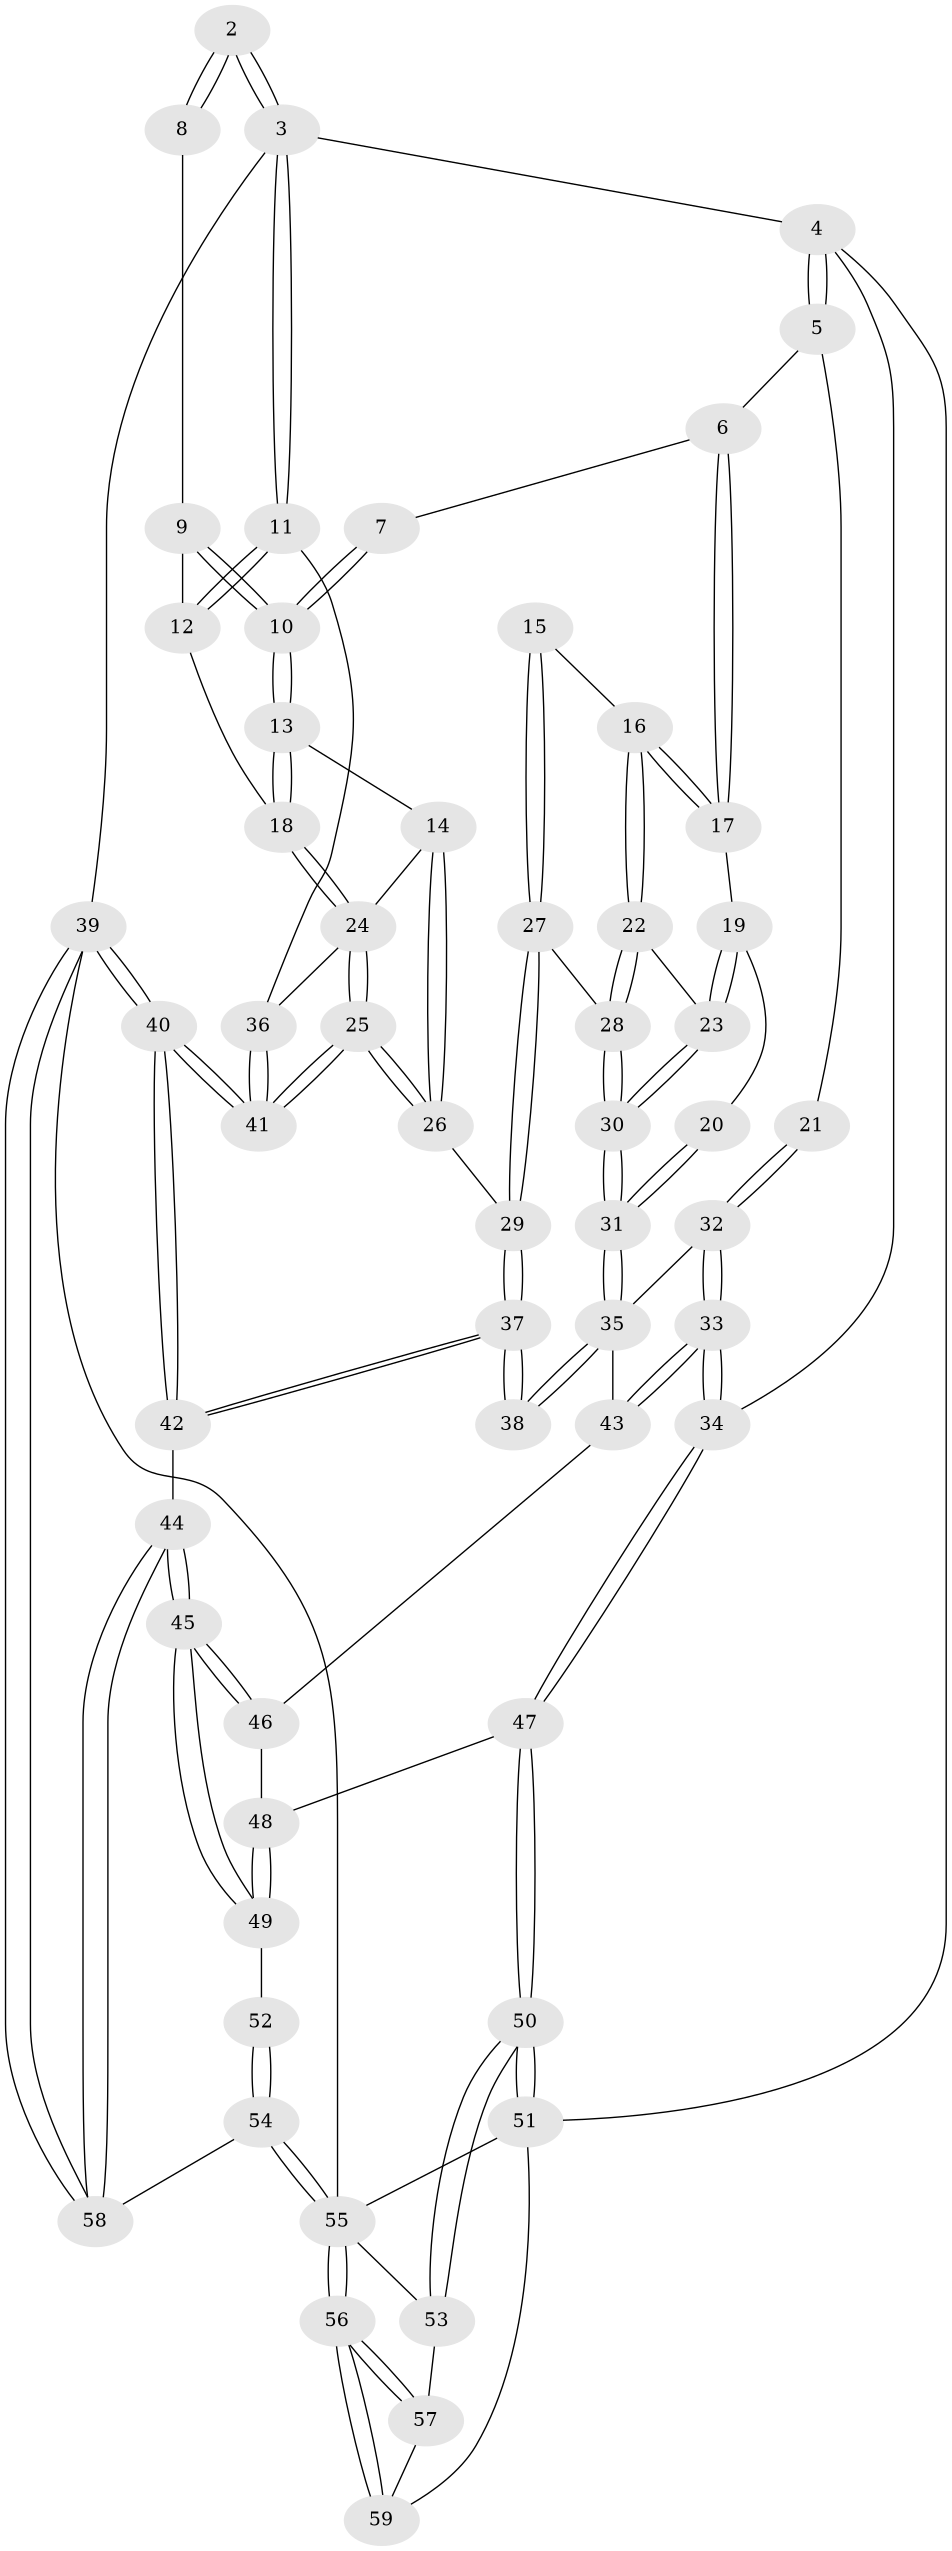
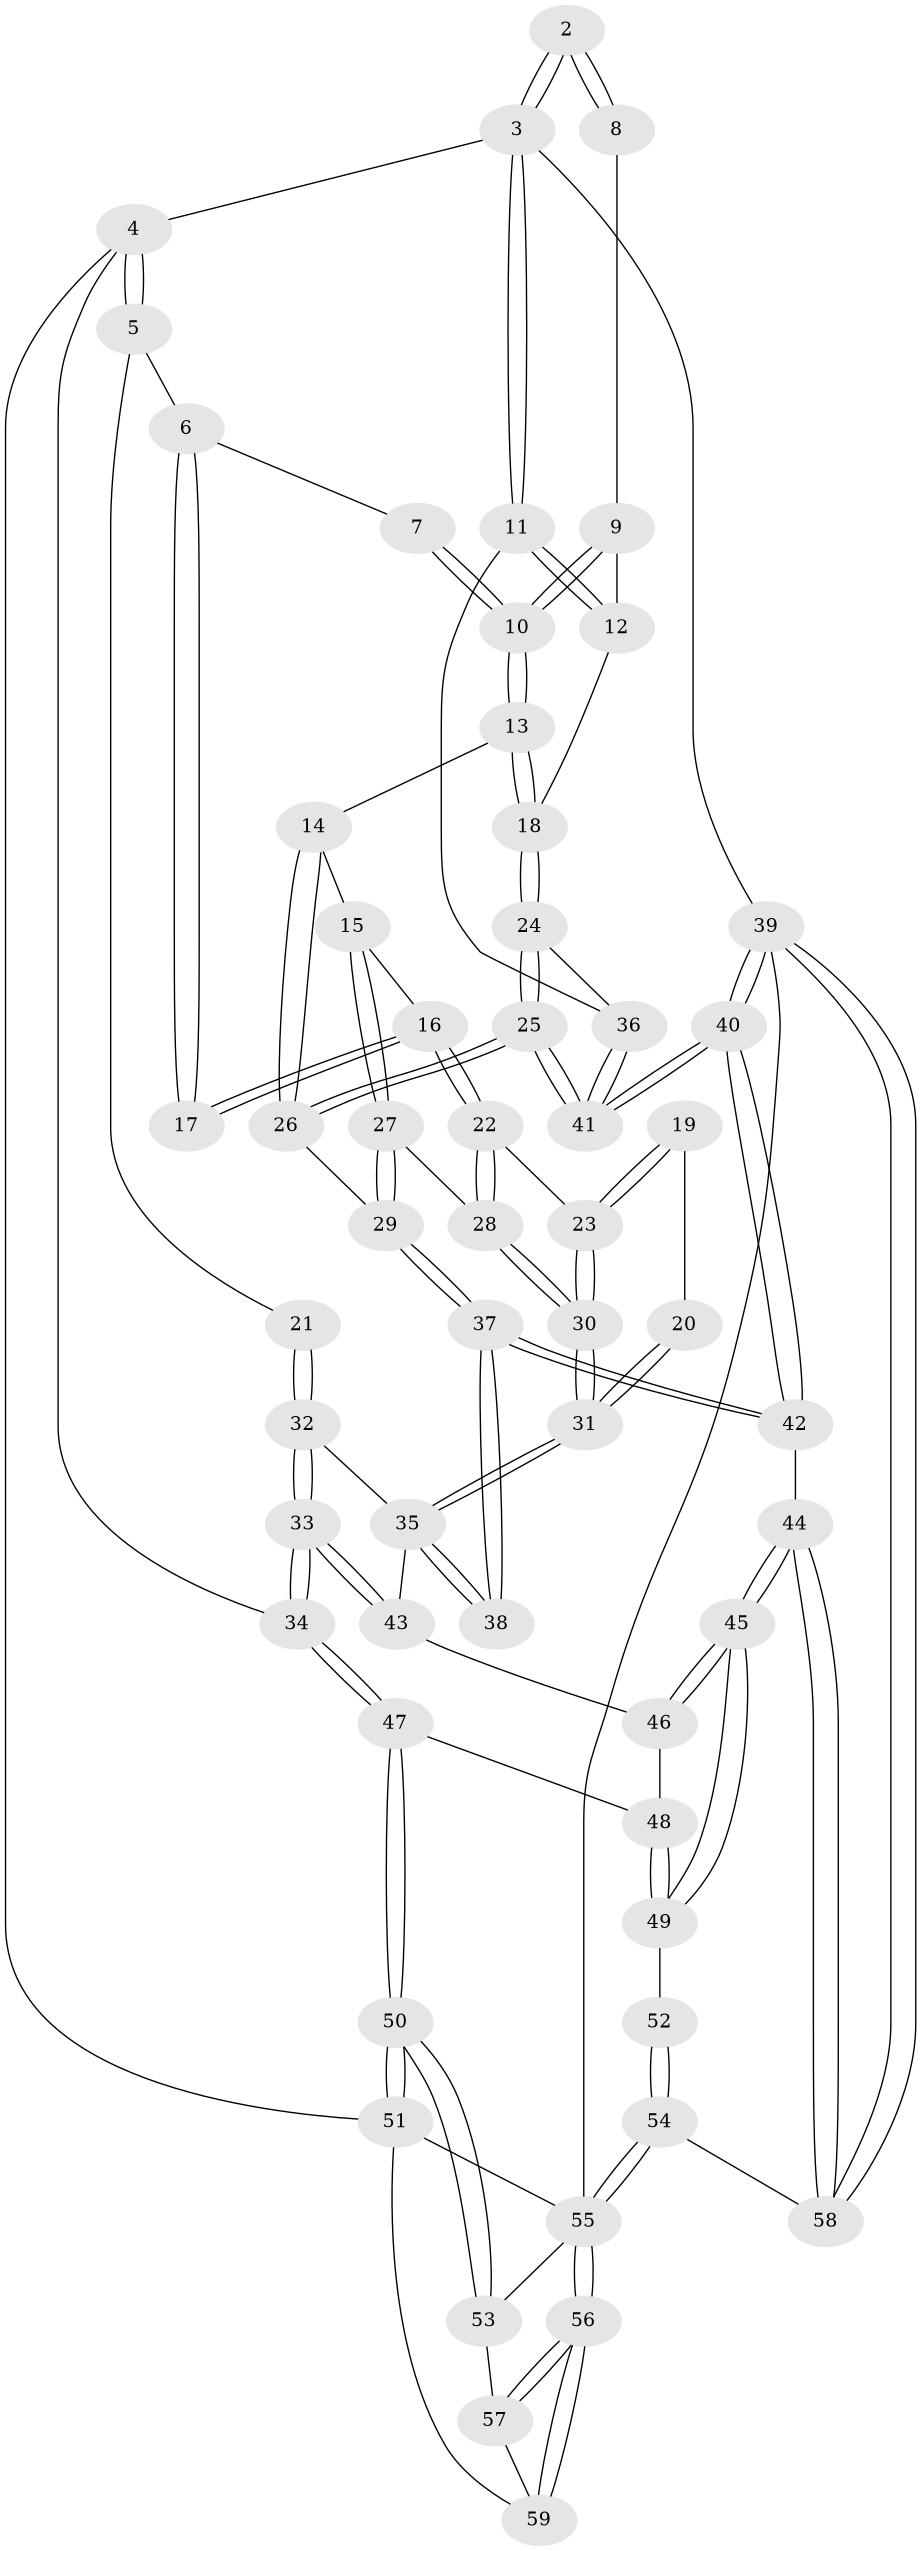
(398, 877) -> (333, 877)
(729, 877) -> none
